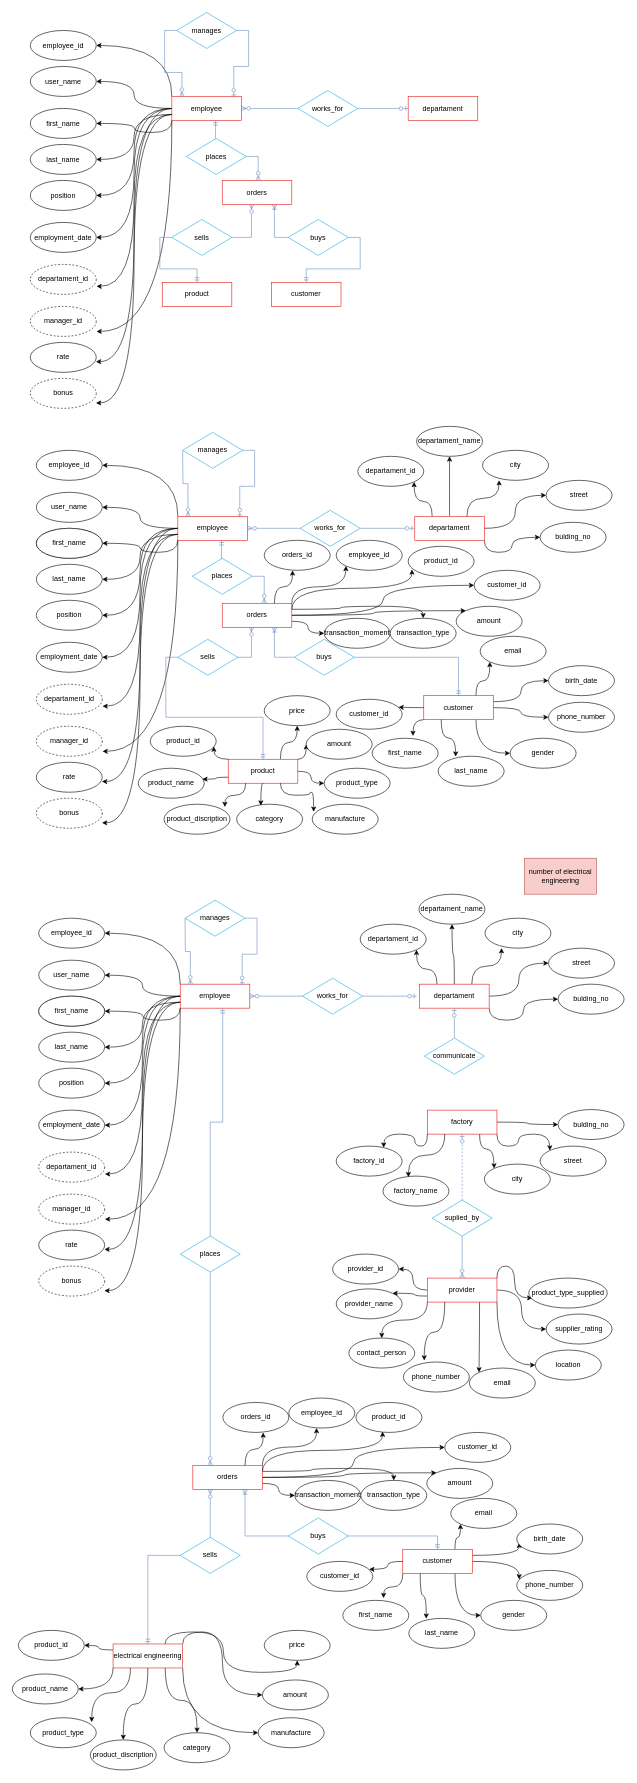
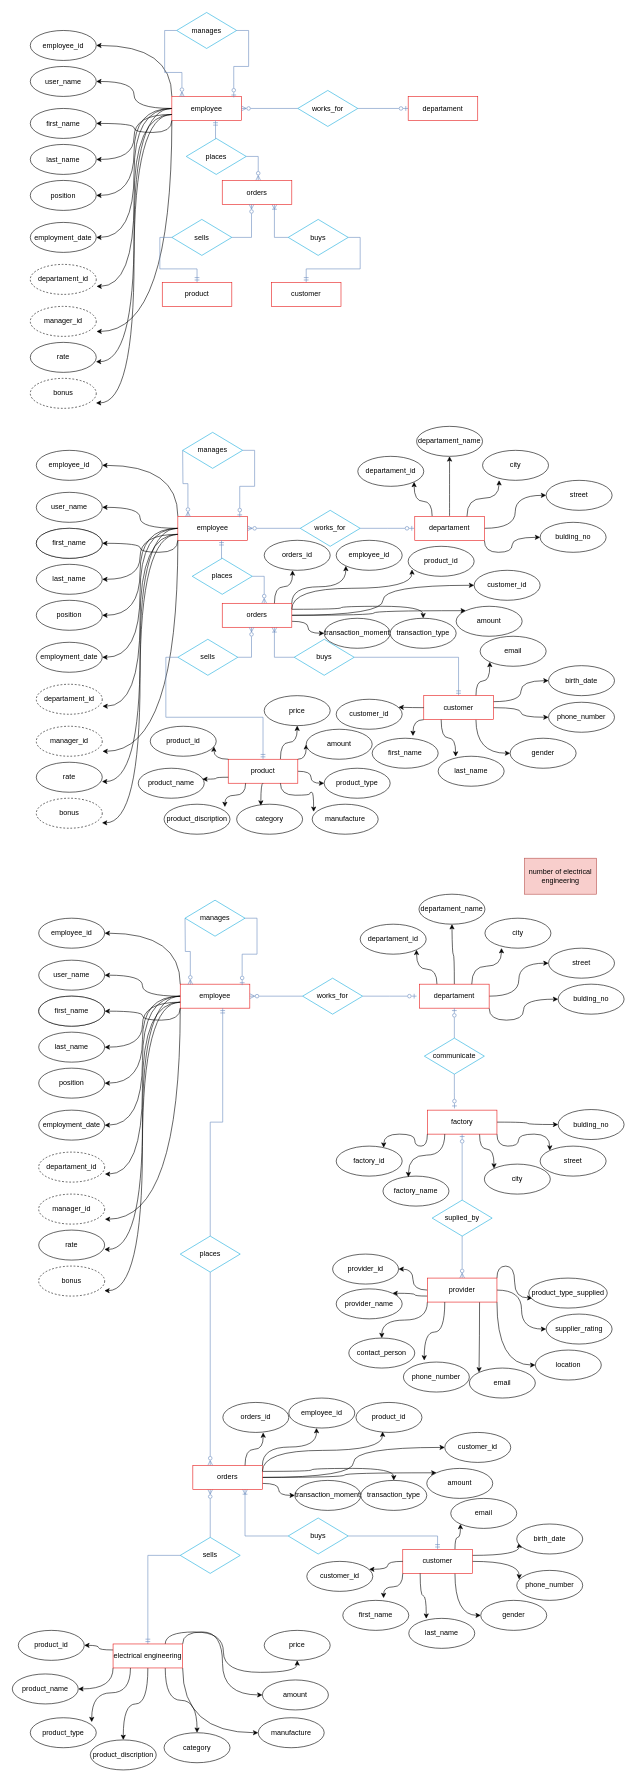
none -> (455, 1086)
(462, 1172) -> (462, 1172)
